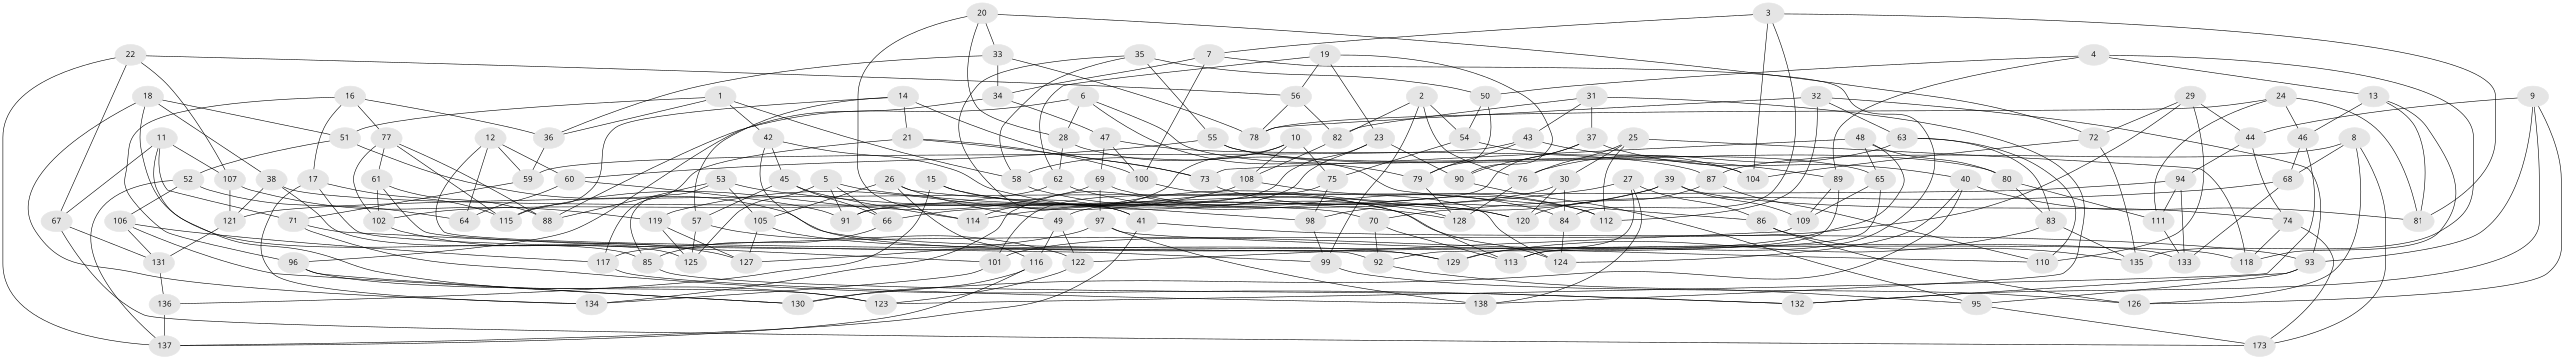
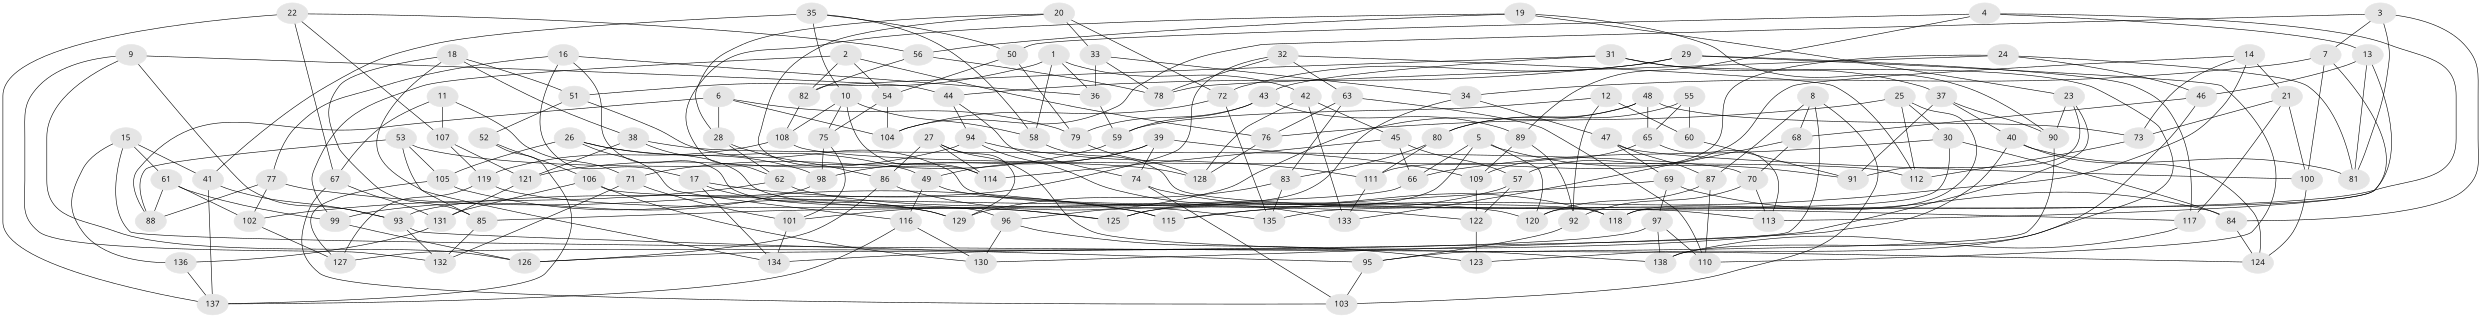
(1176, 96) -> (823, 60)
(382, 159) -> (145, 158)
(465, 221) -> none
(421, 278) -> none
(2260, 346) -> (1342, 304)
